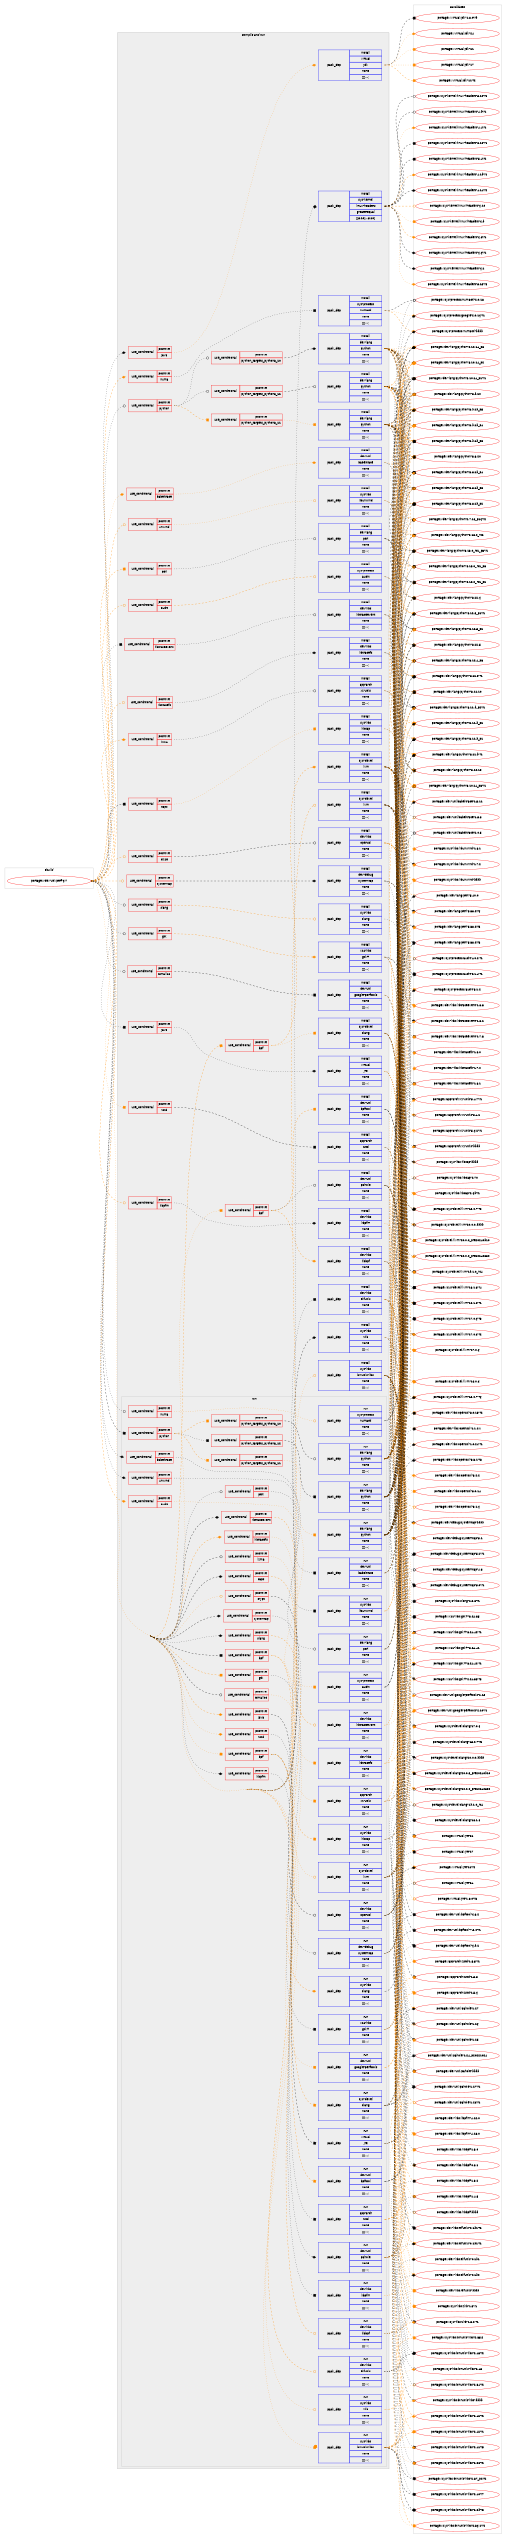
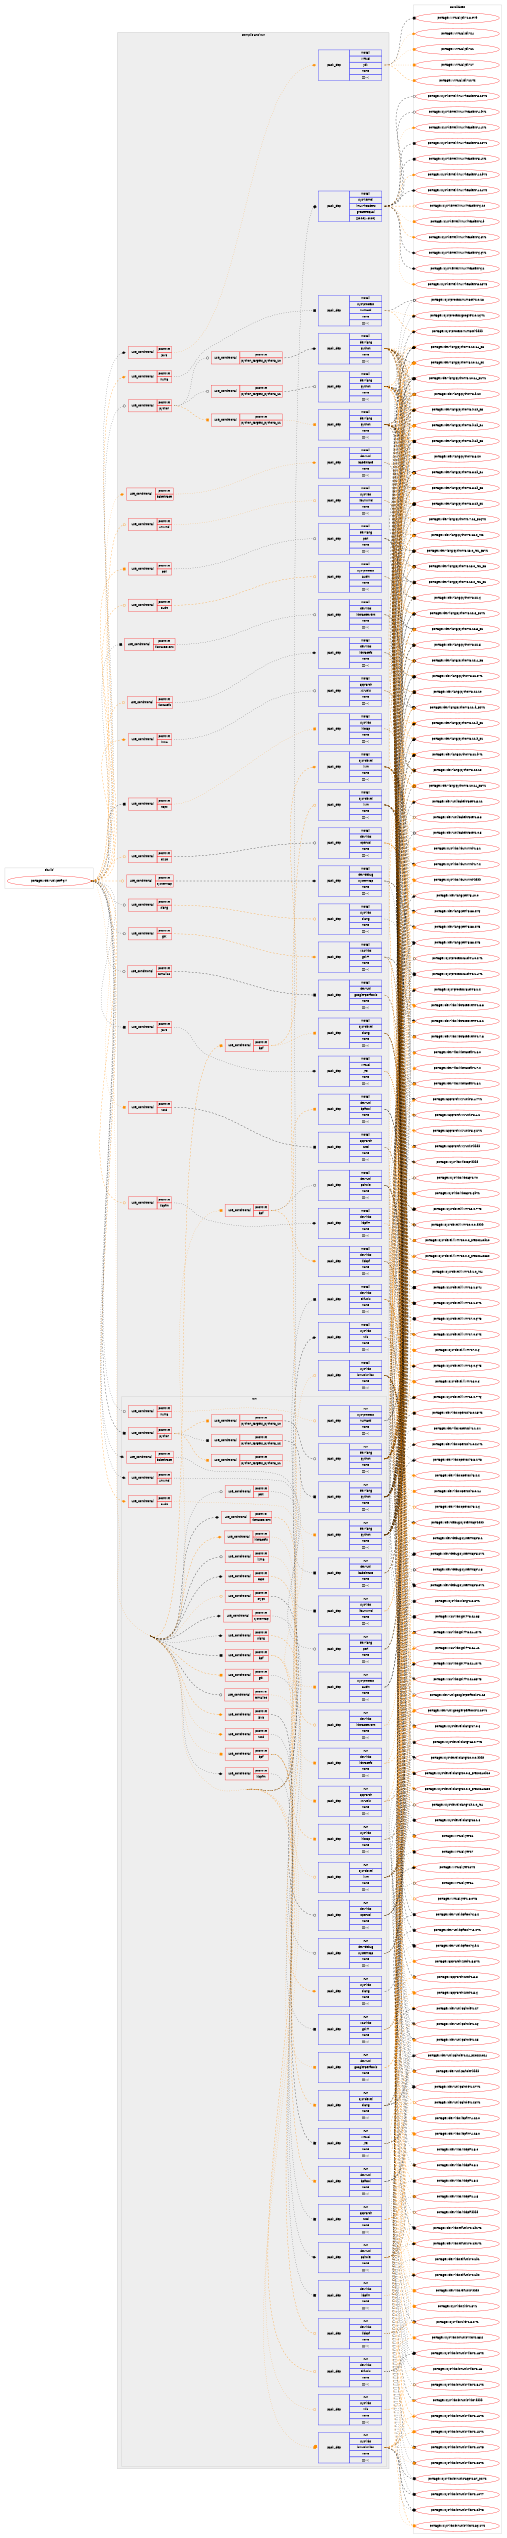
none -> (457, 1366)
(457, 2479) -> (457, 2479)
